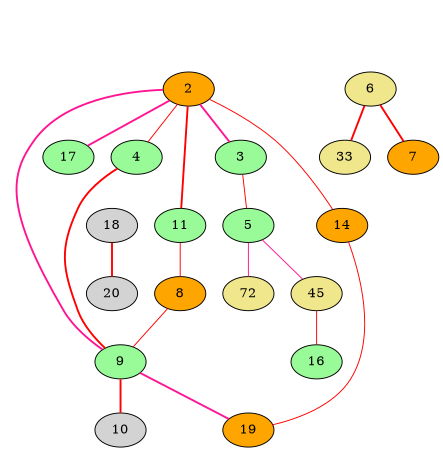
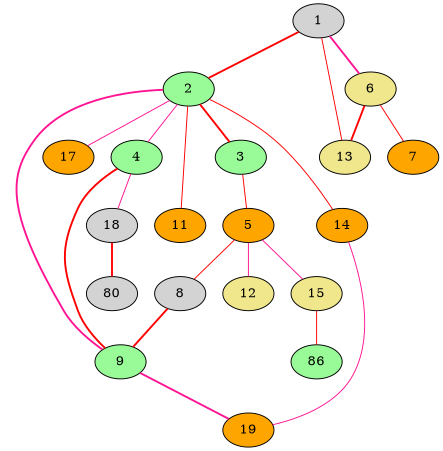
none -> (318, 21)
(189, 89) -> (189, 89)
(129, 123) -> (129, 123)
(163, 123) -> (163, 123)
(215, 123) -> (215, 123)
(392, 123) -> (392, 123)
(68, 157) -> (68, 157)
(184, 157) -> (184, 157)
(345, 157) -> (345, 157)
none -> (124, 191)
(180, 225) -> (180, 225)
(248, 225) -> (248, 225)
(180, 260) -> (214, 259)
(112, 294) -> (112, 294)
(180, 294) -> (180, 294)
(248, 294) -> (248, 294)
(317, 294) -> (317, 294)
(150, 328) -> (150, 328)
(360, 357) -> (360, 357)
(317, 362) -> (317, 362)
(121, 430) -> none
